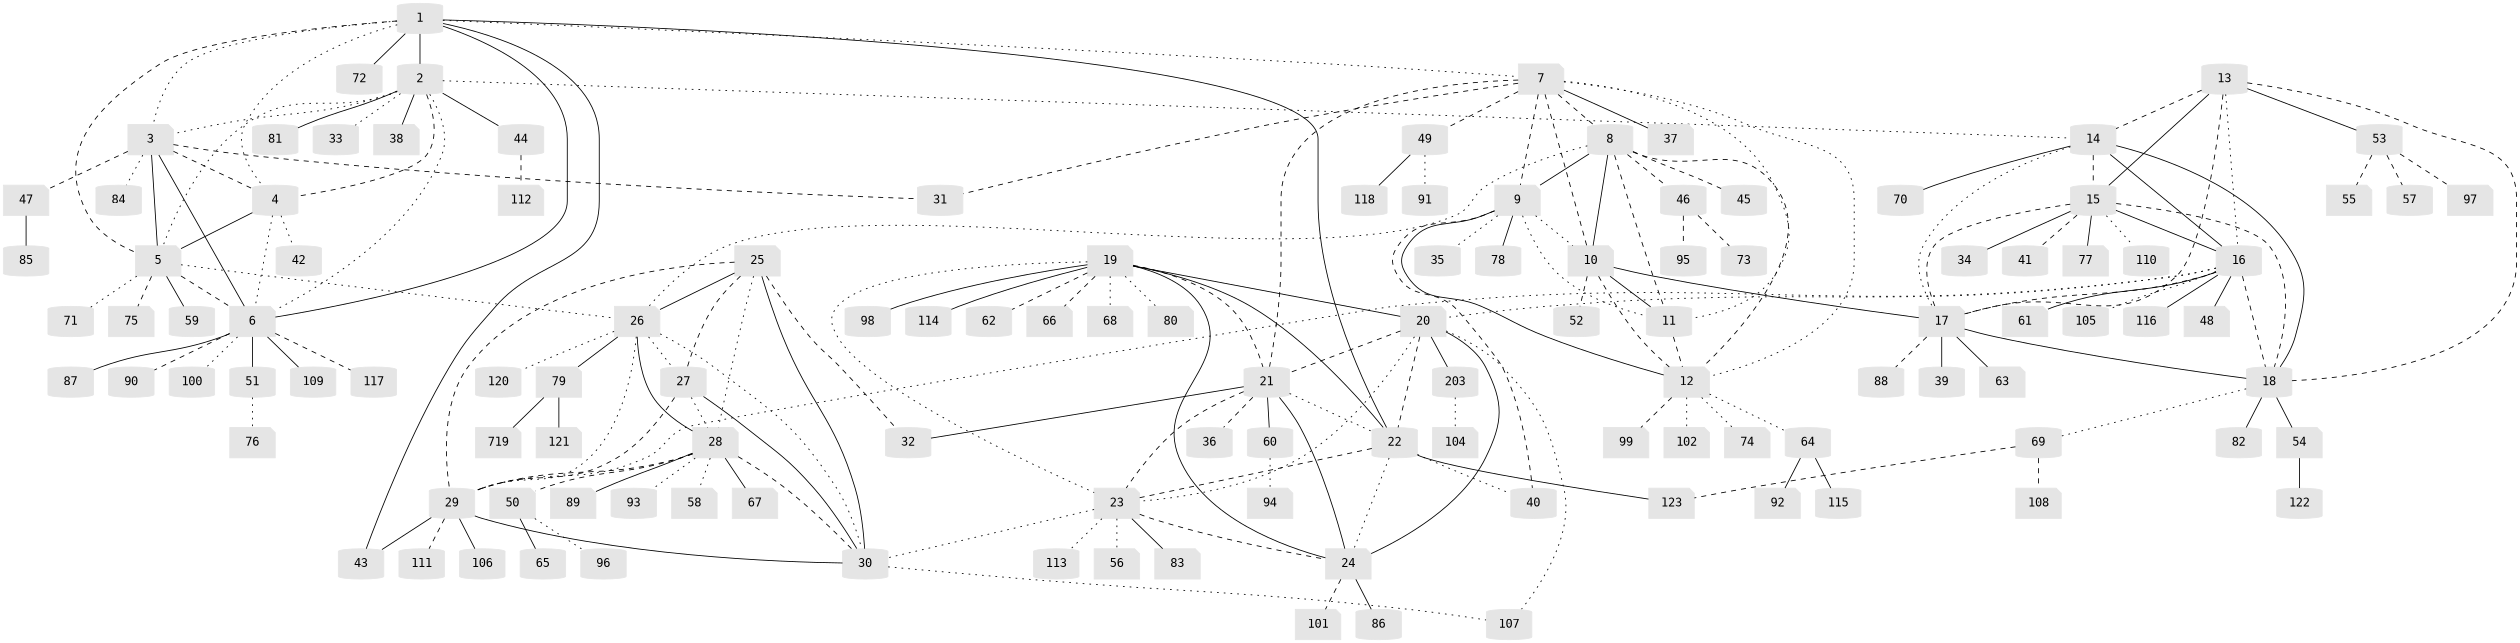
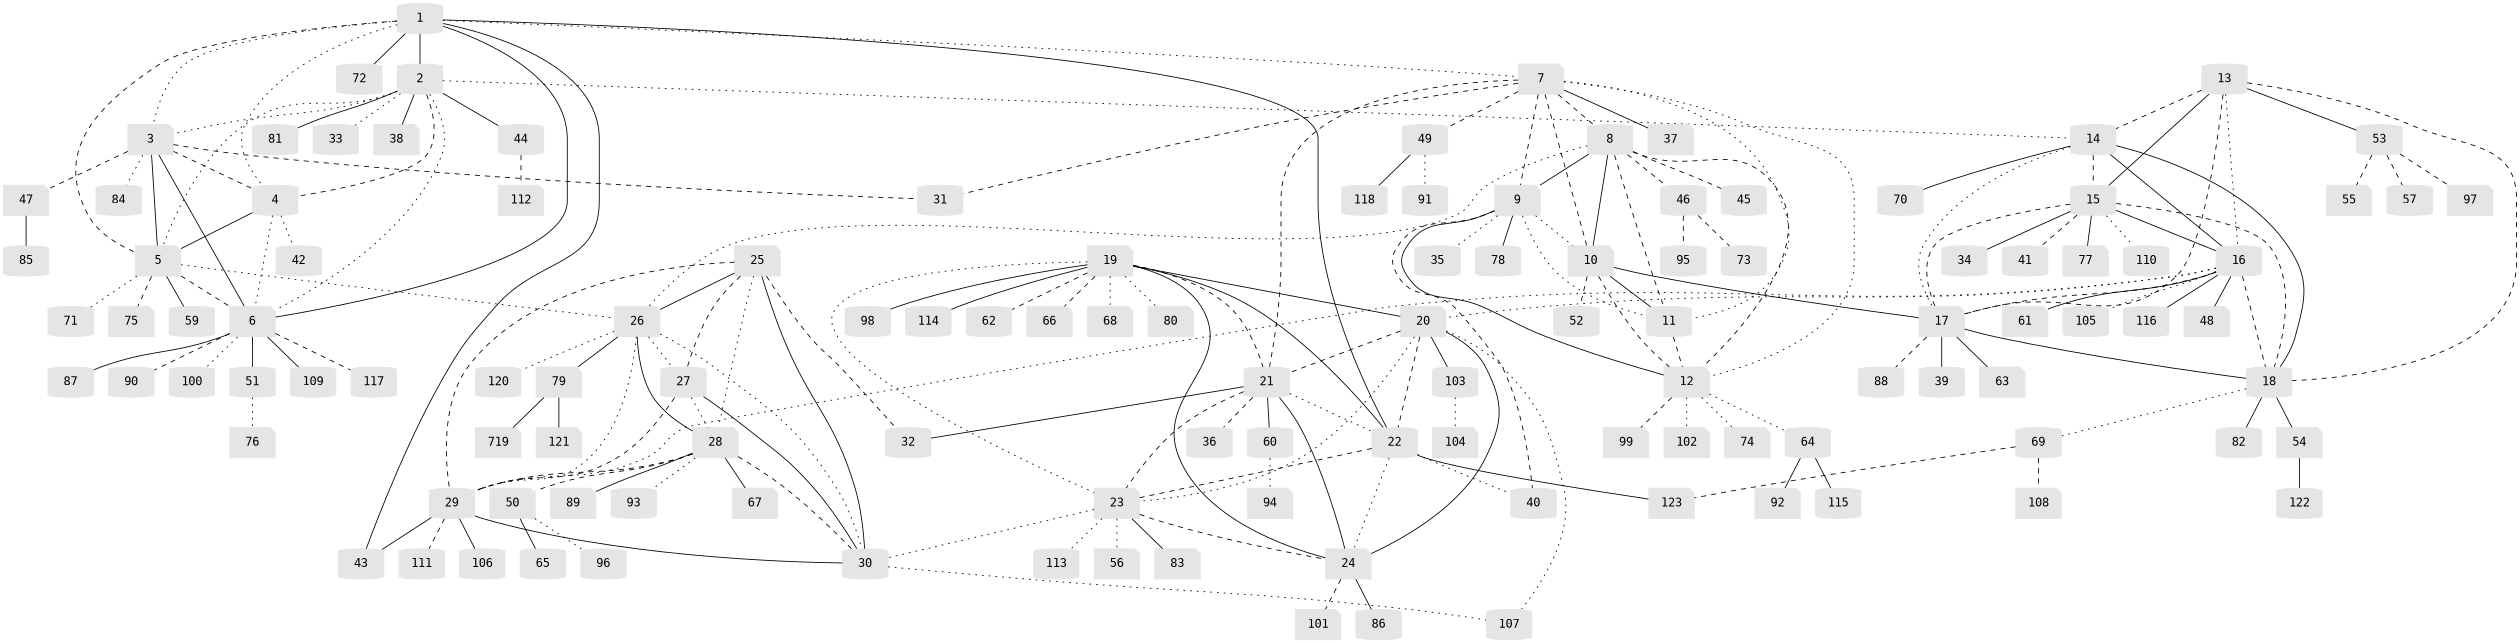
(1455, 382) -> (1455, 382)
(694, 503) -> none
